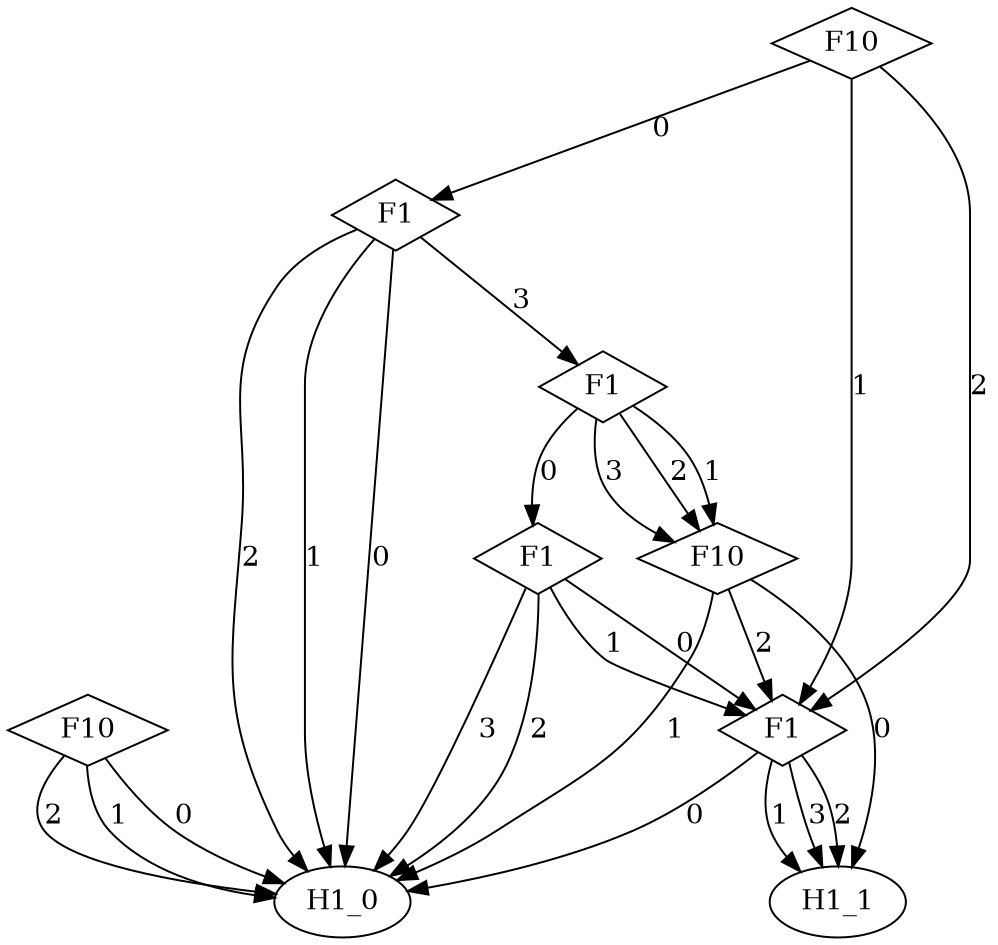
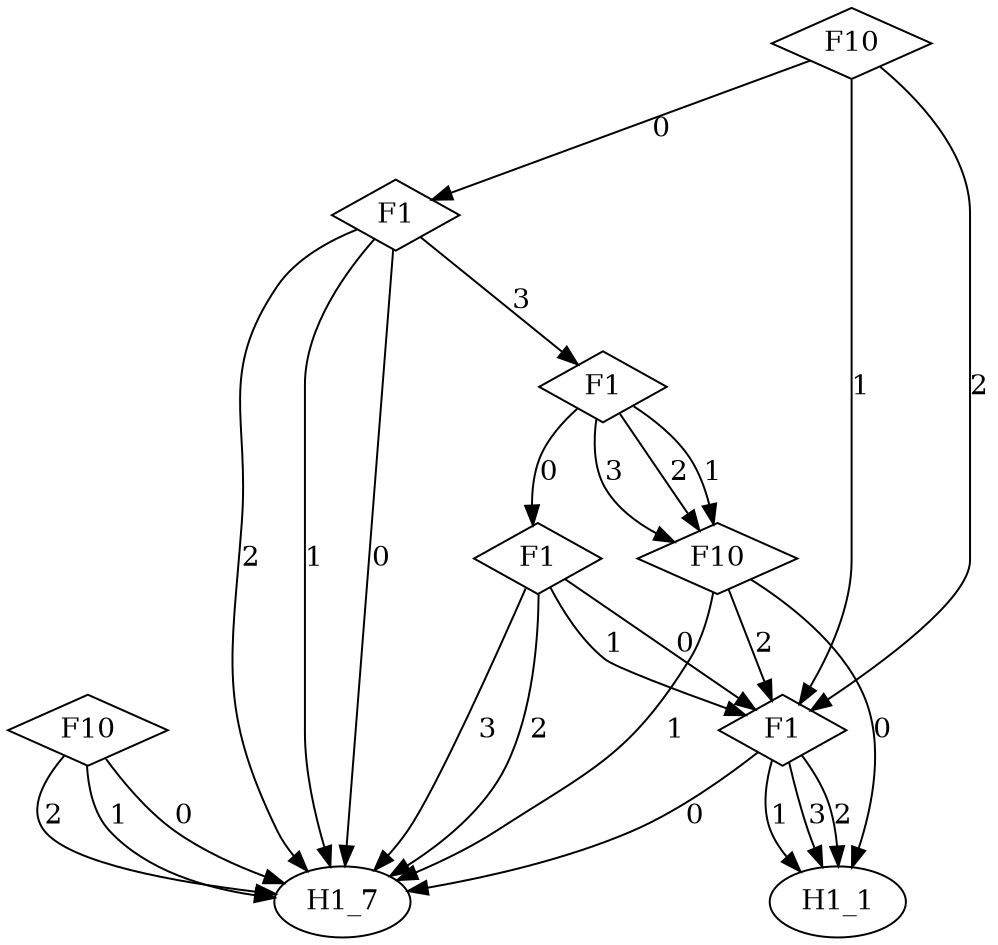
(342, 902) -> (342, 902)
